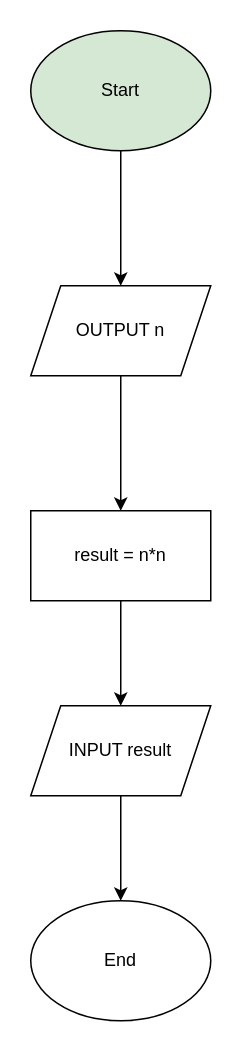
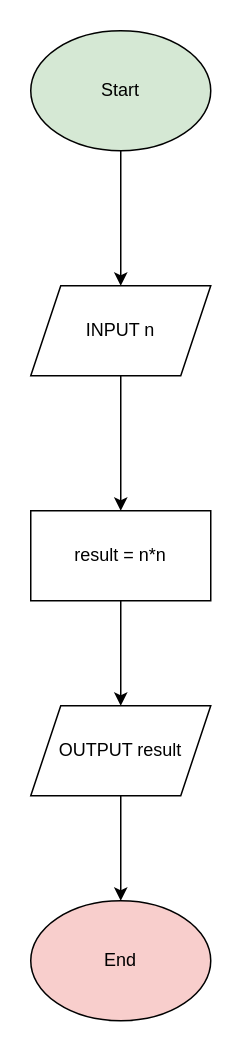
(121, 331) -> (121, 331)
(121, 751) -> (121, 751)
(121, 961) -> (121, 961)
